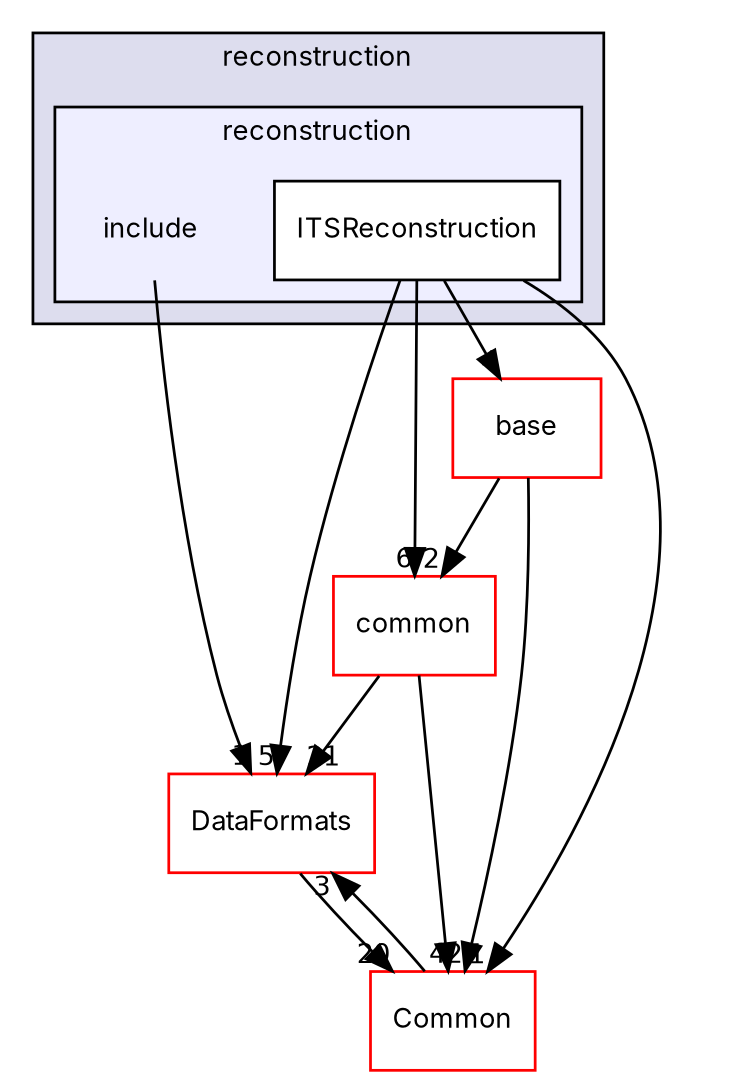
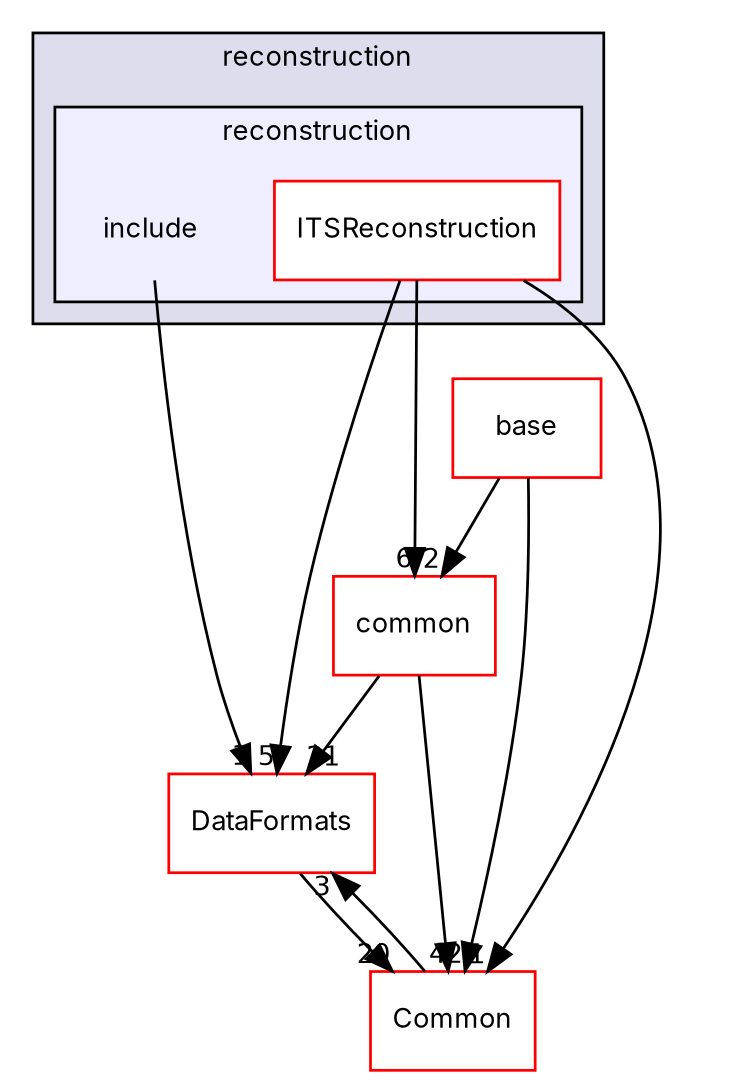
(417, 231) -> (417, 231)
(465, 317) -> none
